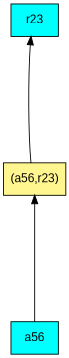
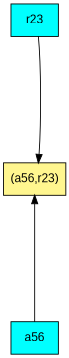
(29, 104) -> (41, 95)
